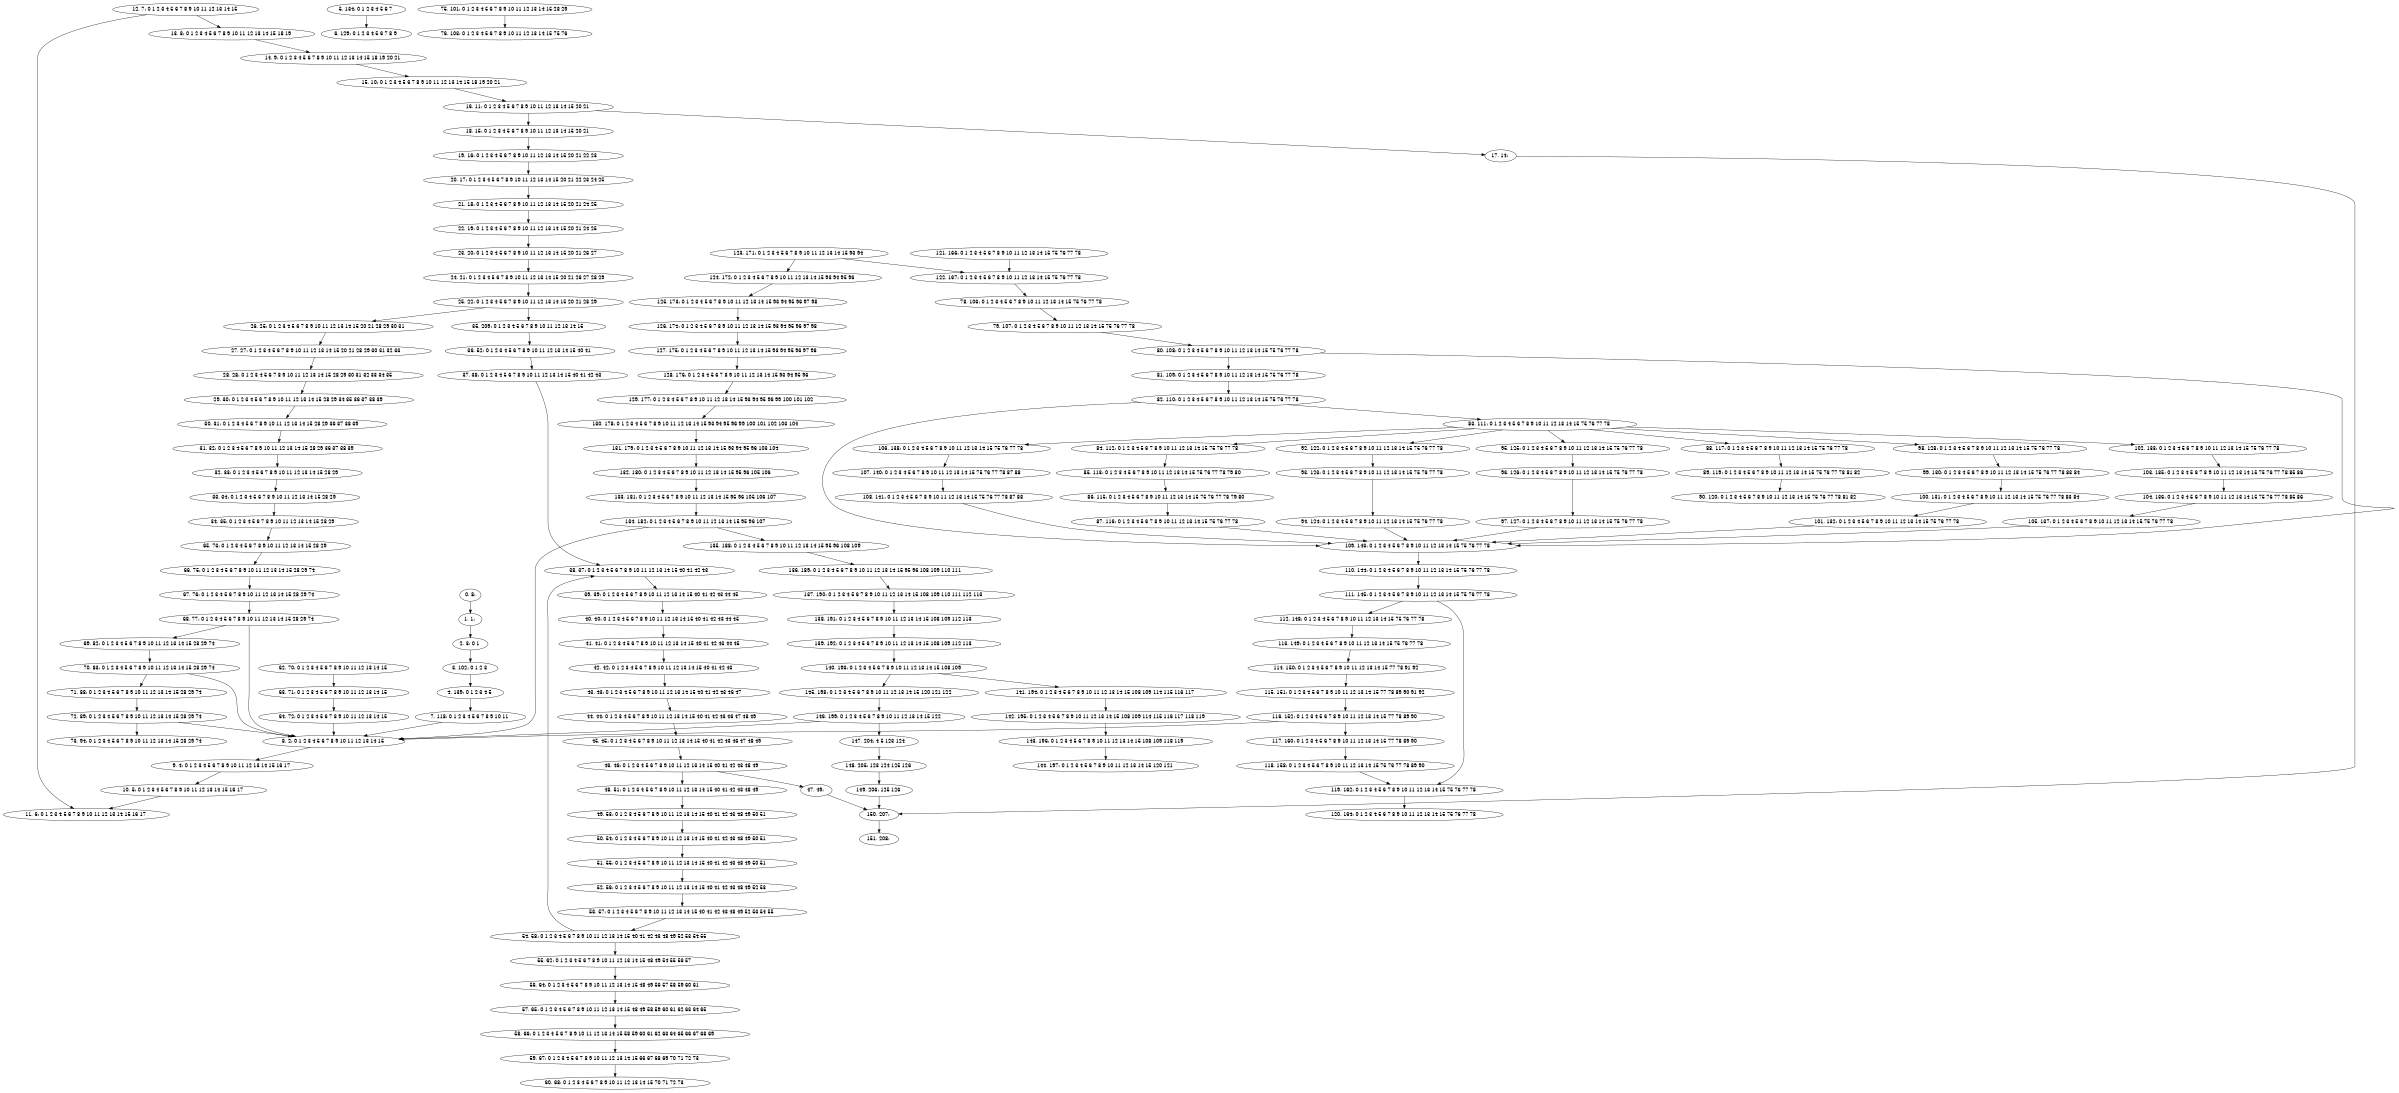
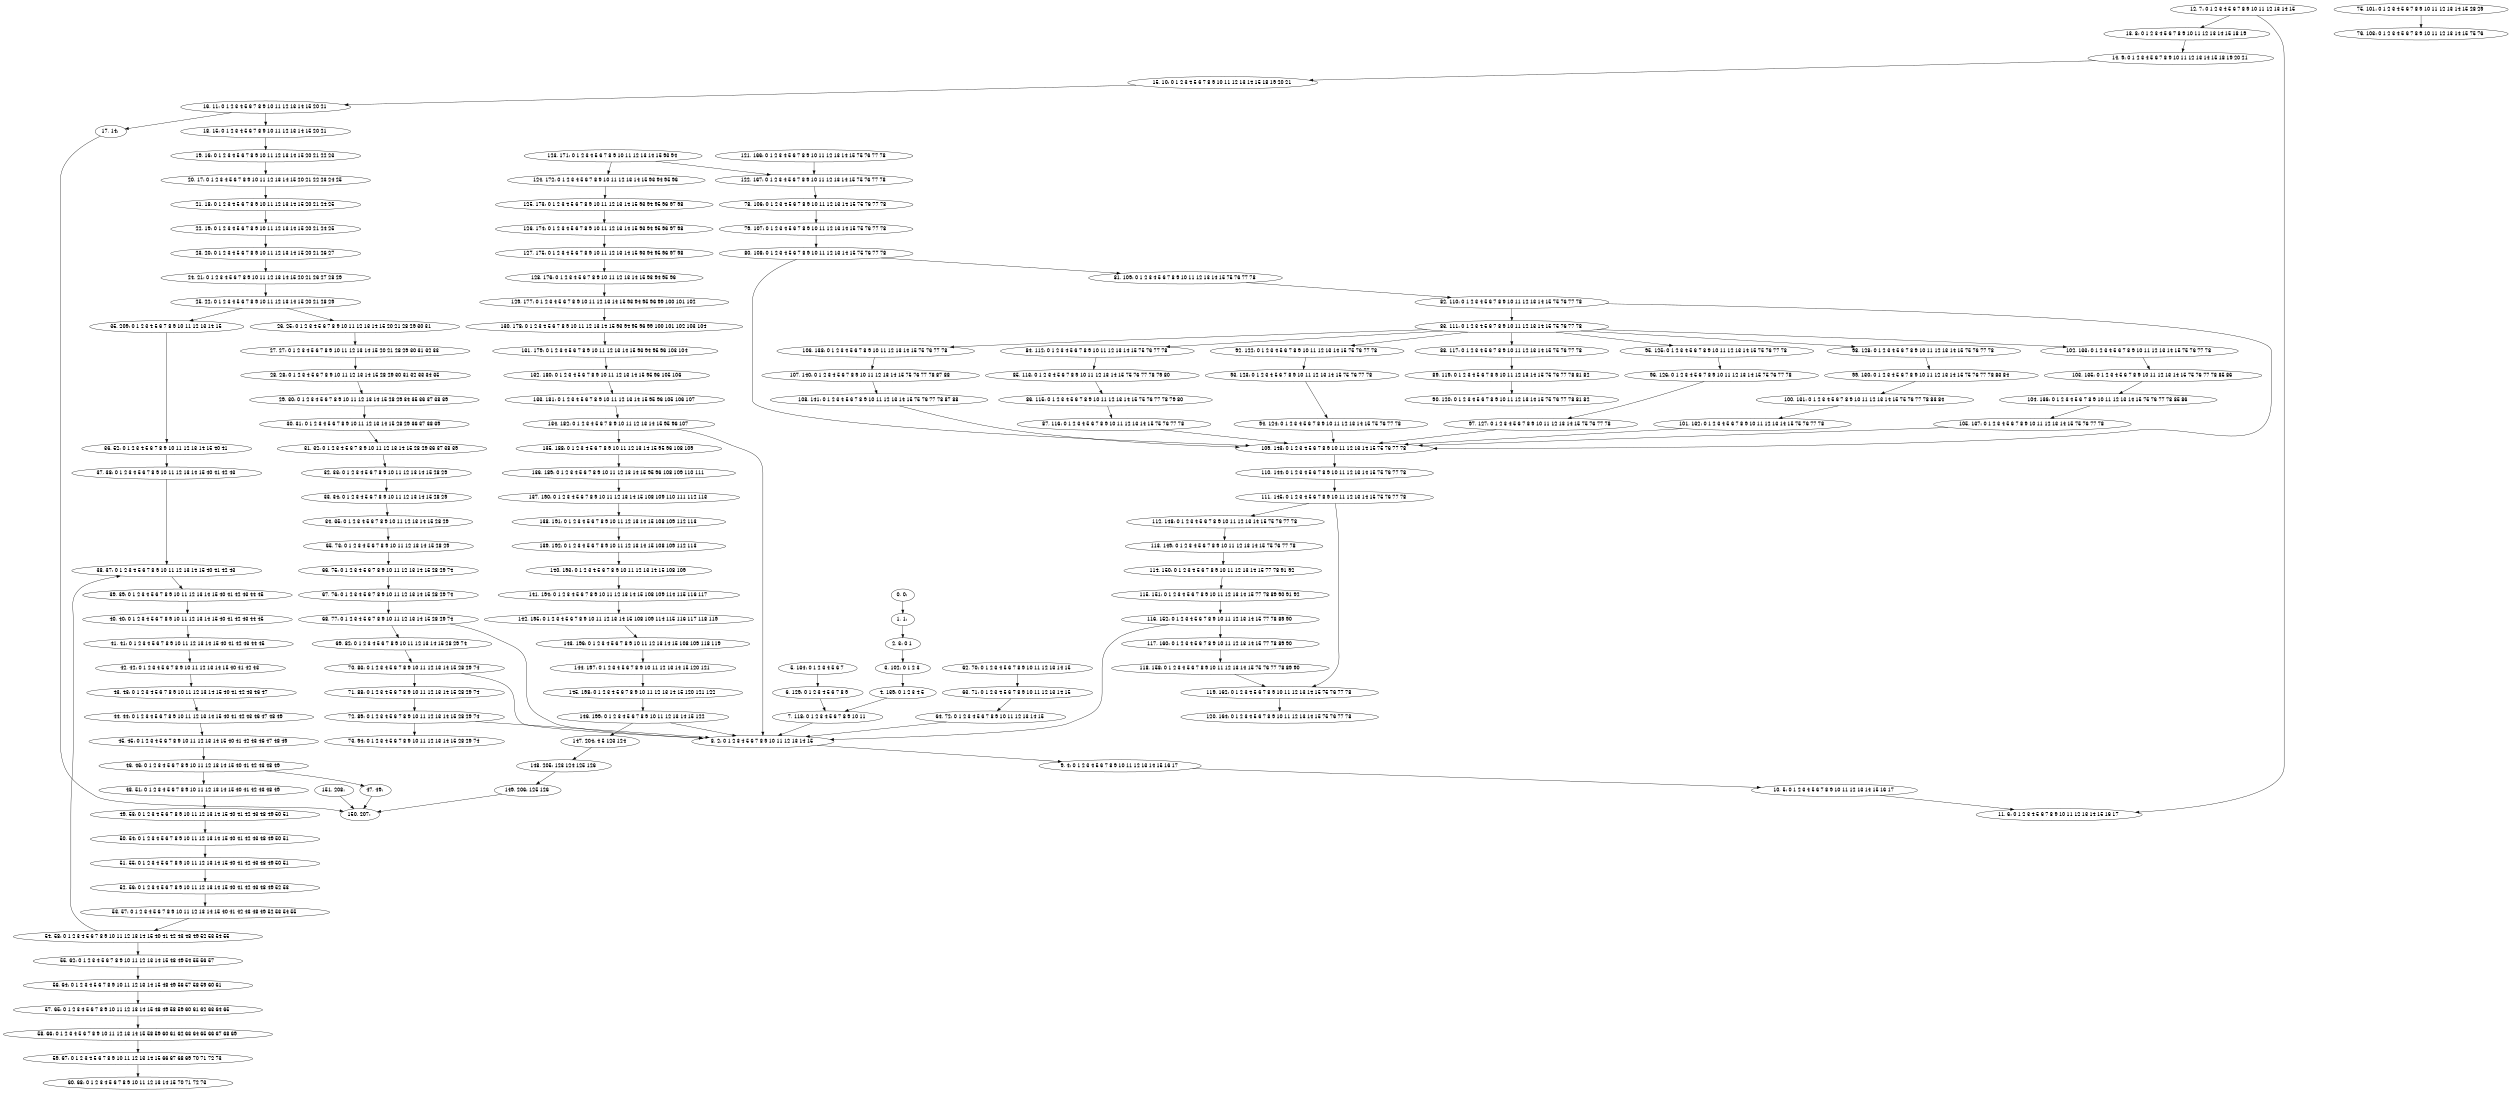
(470, 595) -> (903, 595)
(887, 679) -> (643, 679)
none -> (822, 703)
(879, 825) -> (346, 801)
